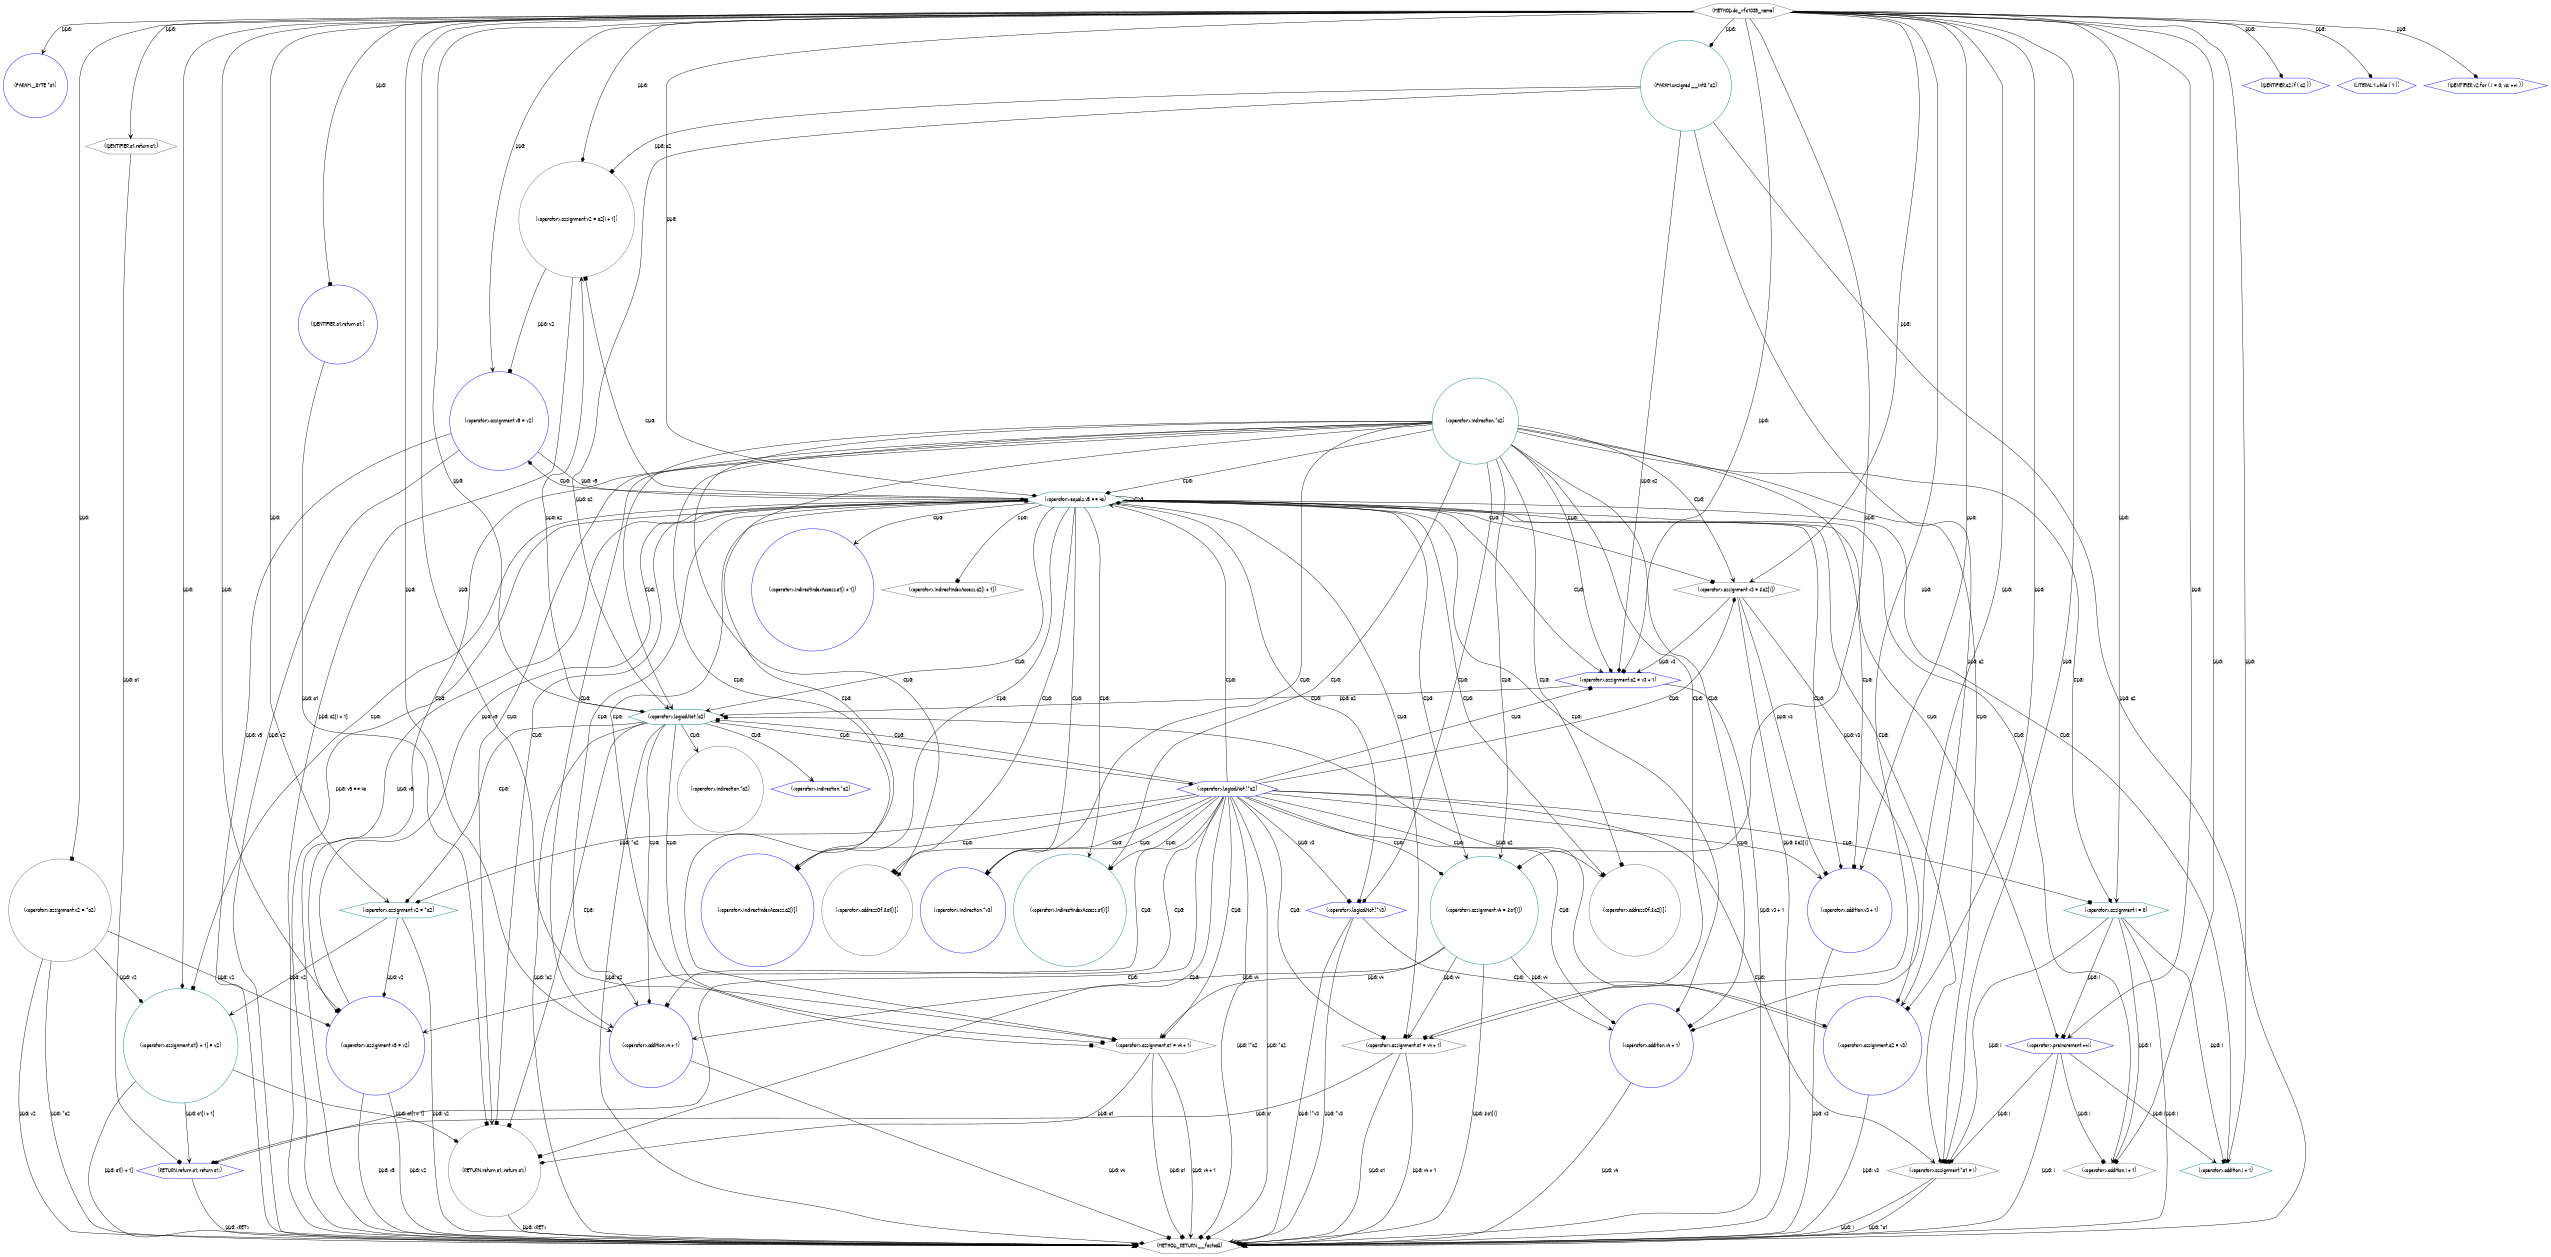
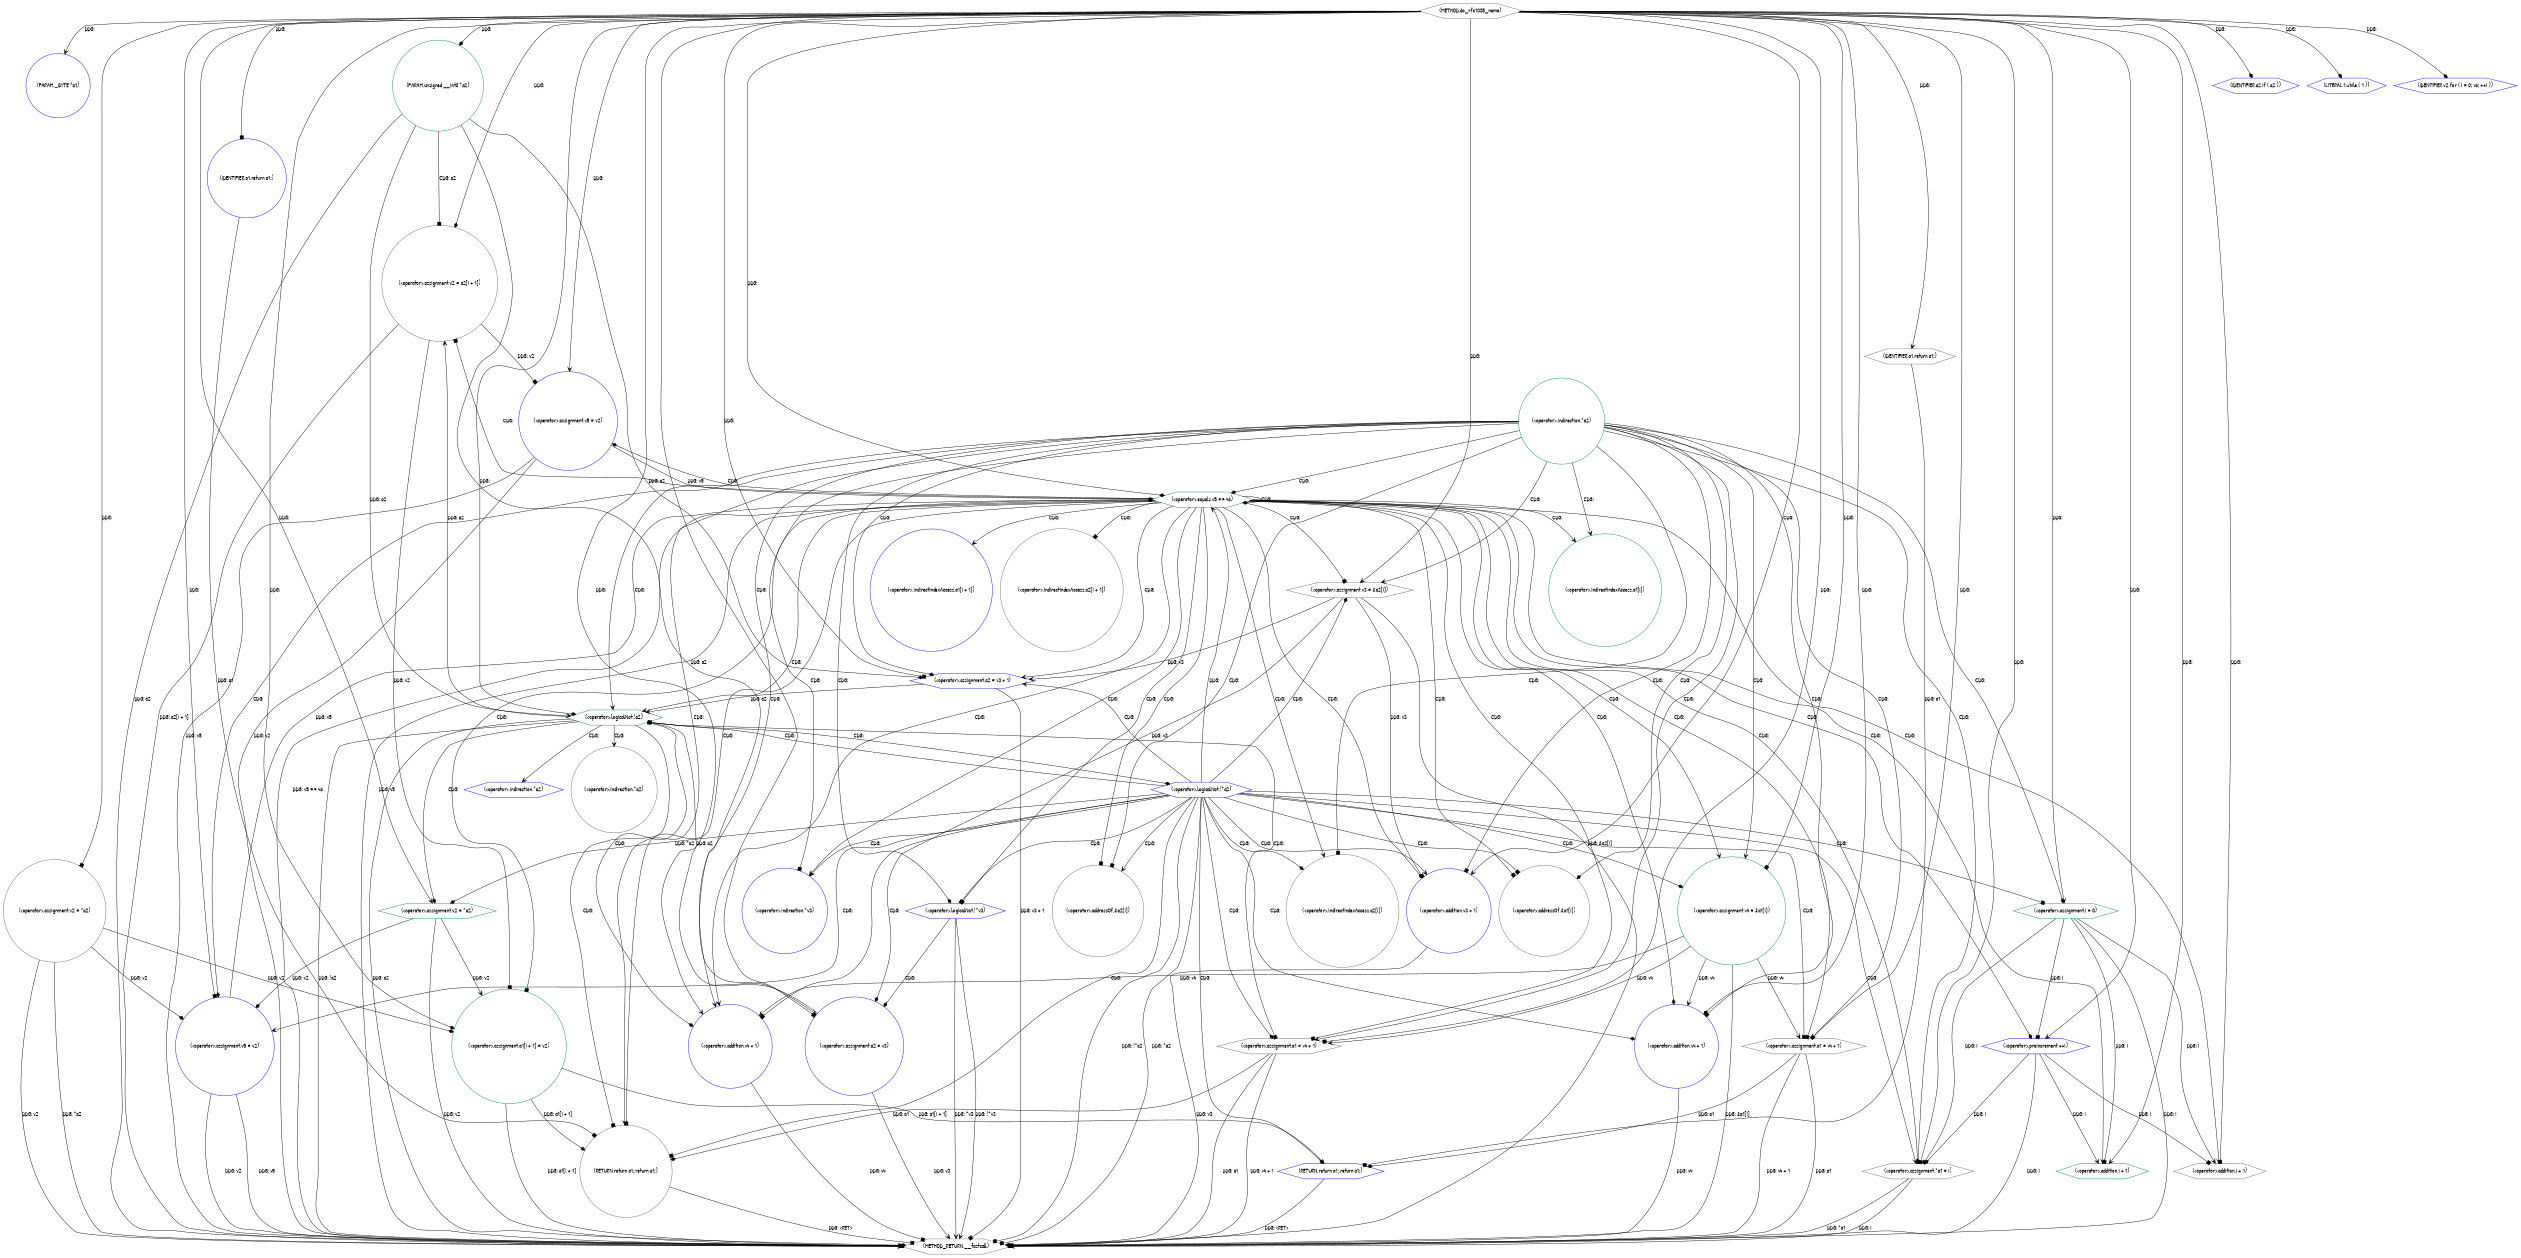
(663, 146) -> (448, 178)
(1972, 518) -> (1789, 518)
(953, 590) -> (1062, 590)
(2040, 590) -> (762, 590)
(1232, 680) -> (1215, 681)
none -> (394, 695)
(1420, 735) -> (1118, 716)
(1169, 838) -> none
(1306, 843) -> (1096, 844)
(757, 910) -> (1342, 911)
